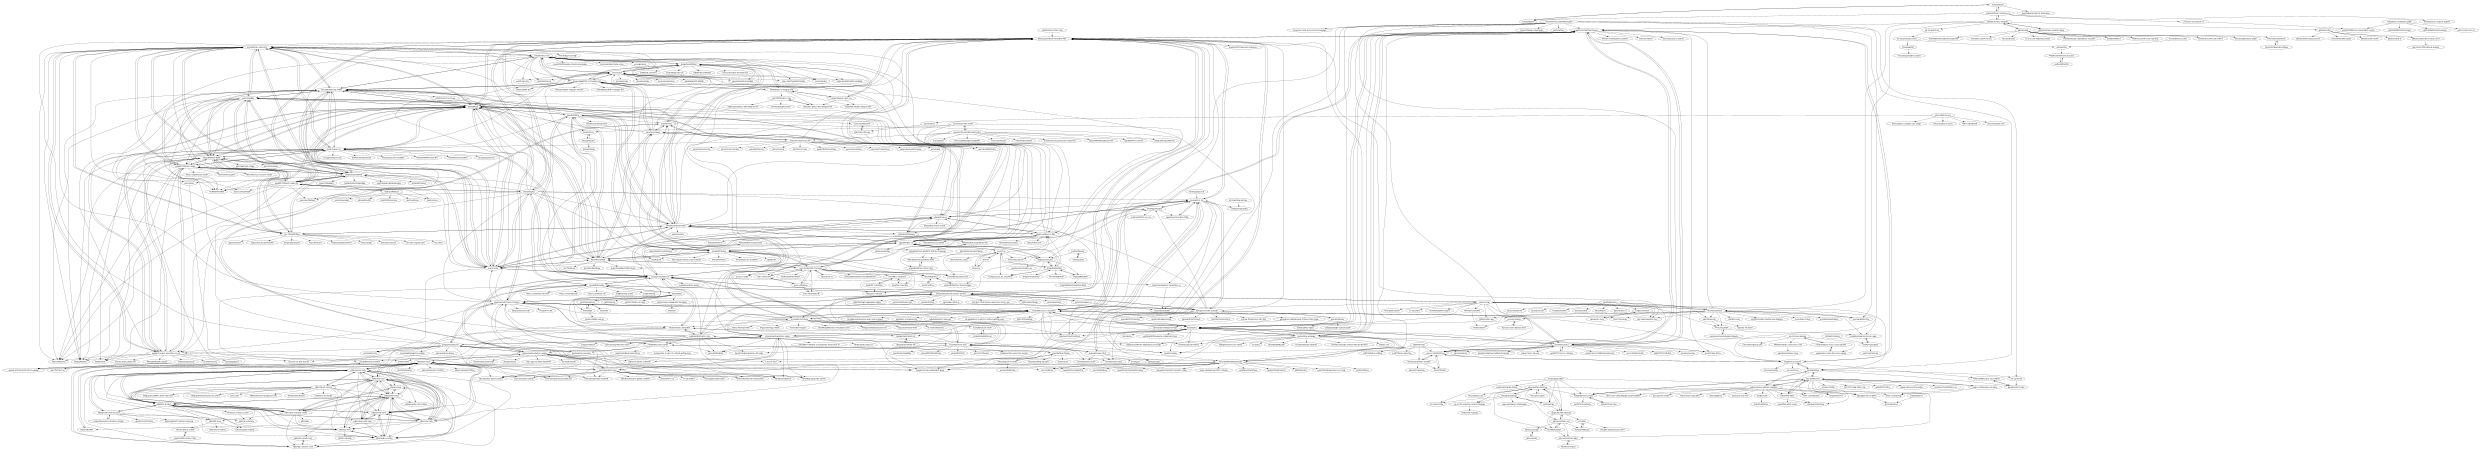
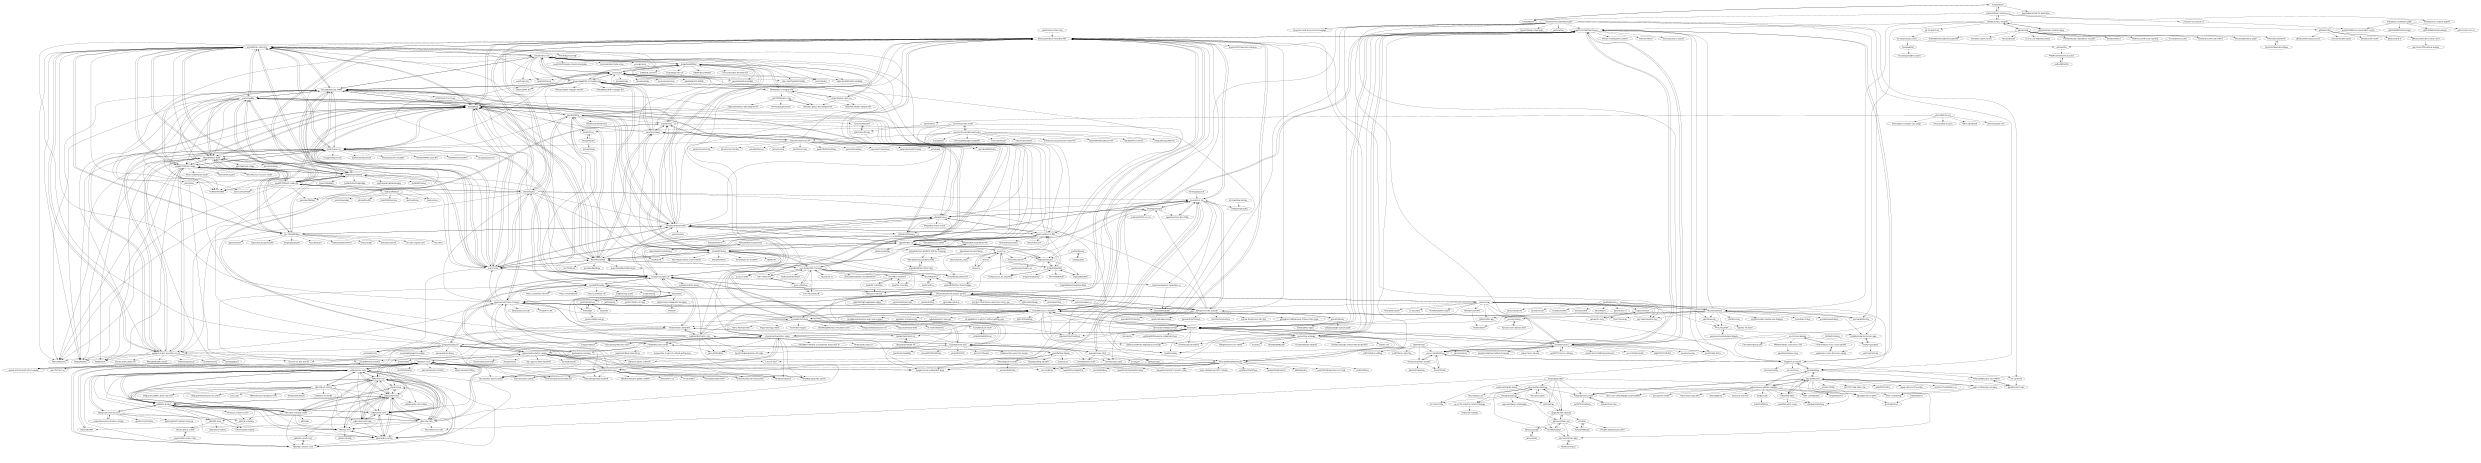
none -> (434, 430)
